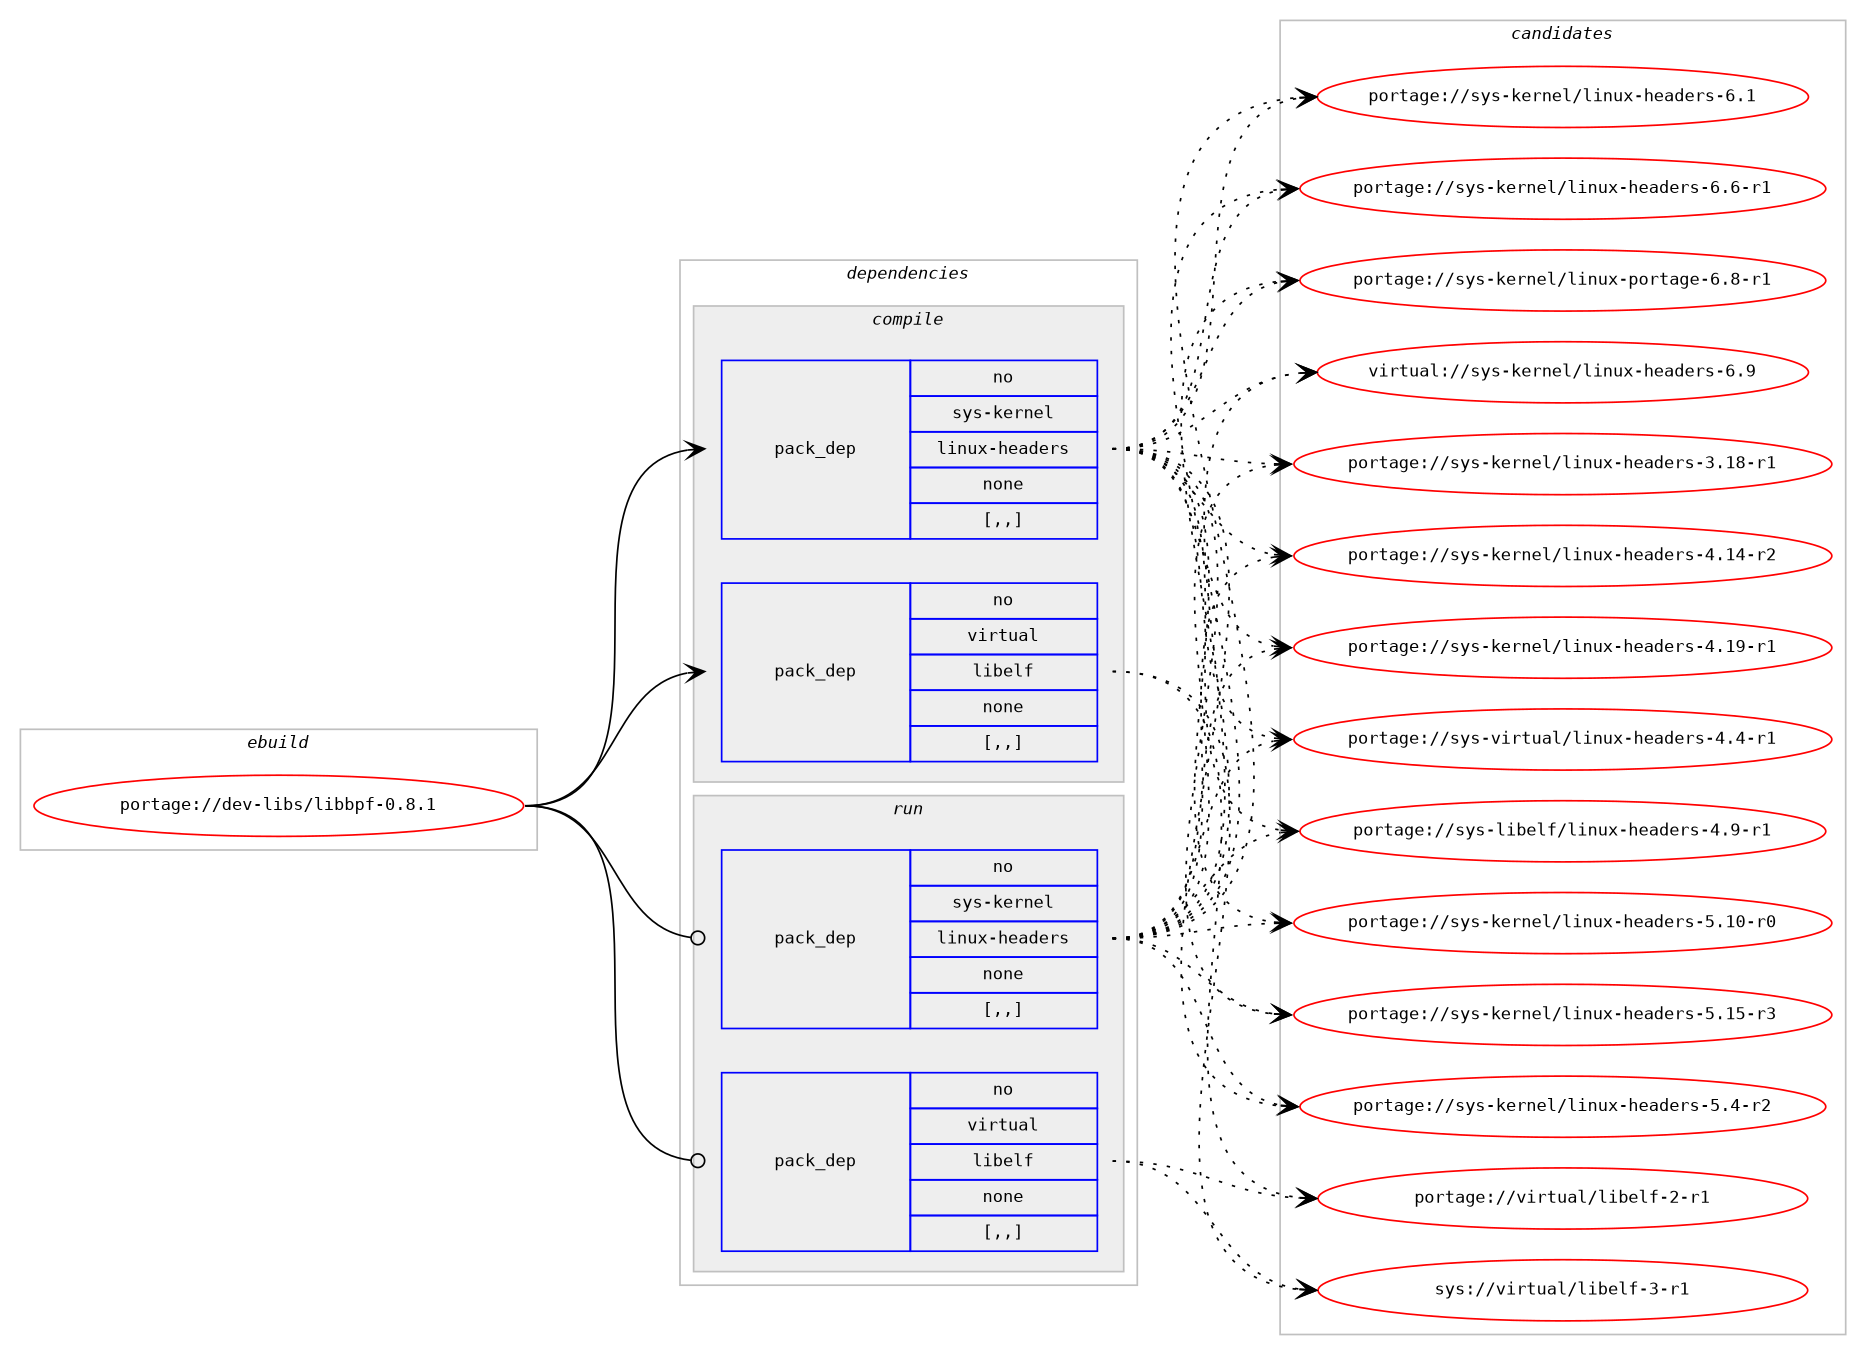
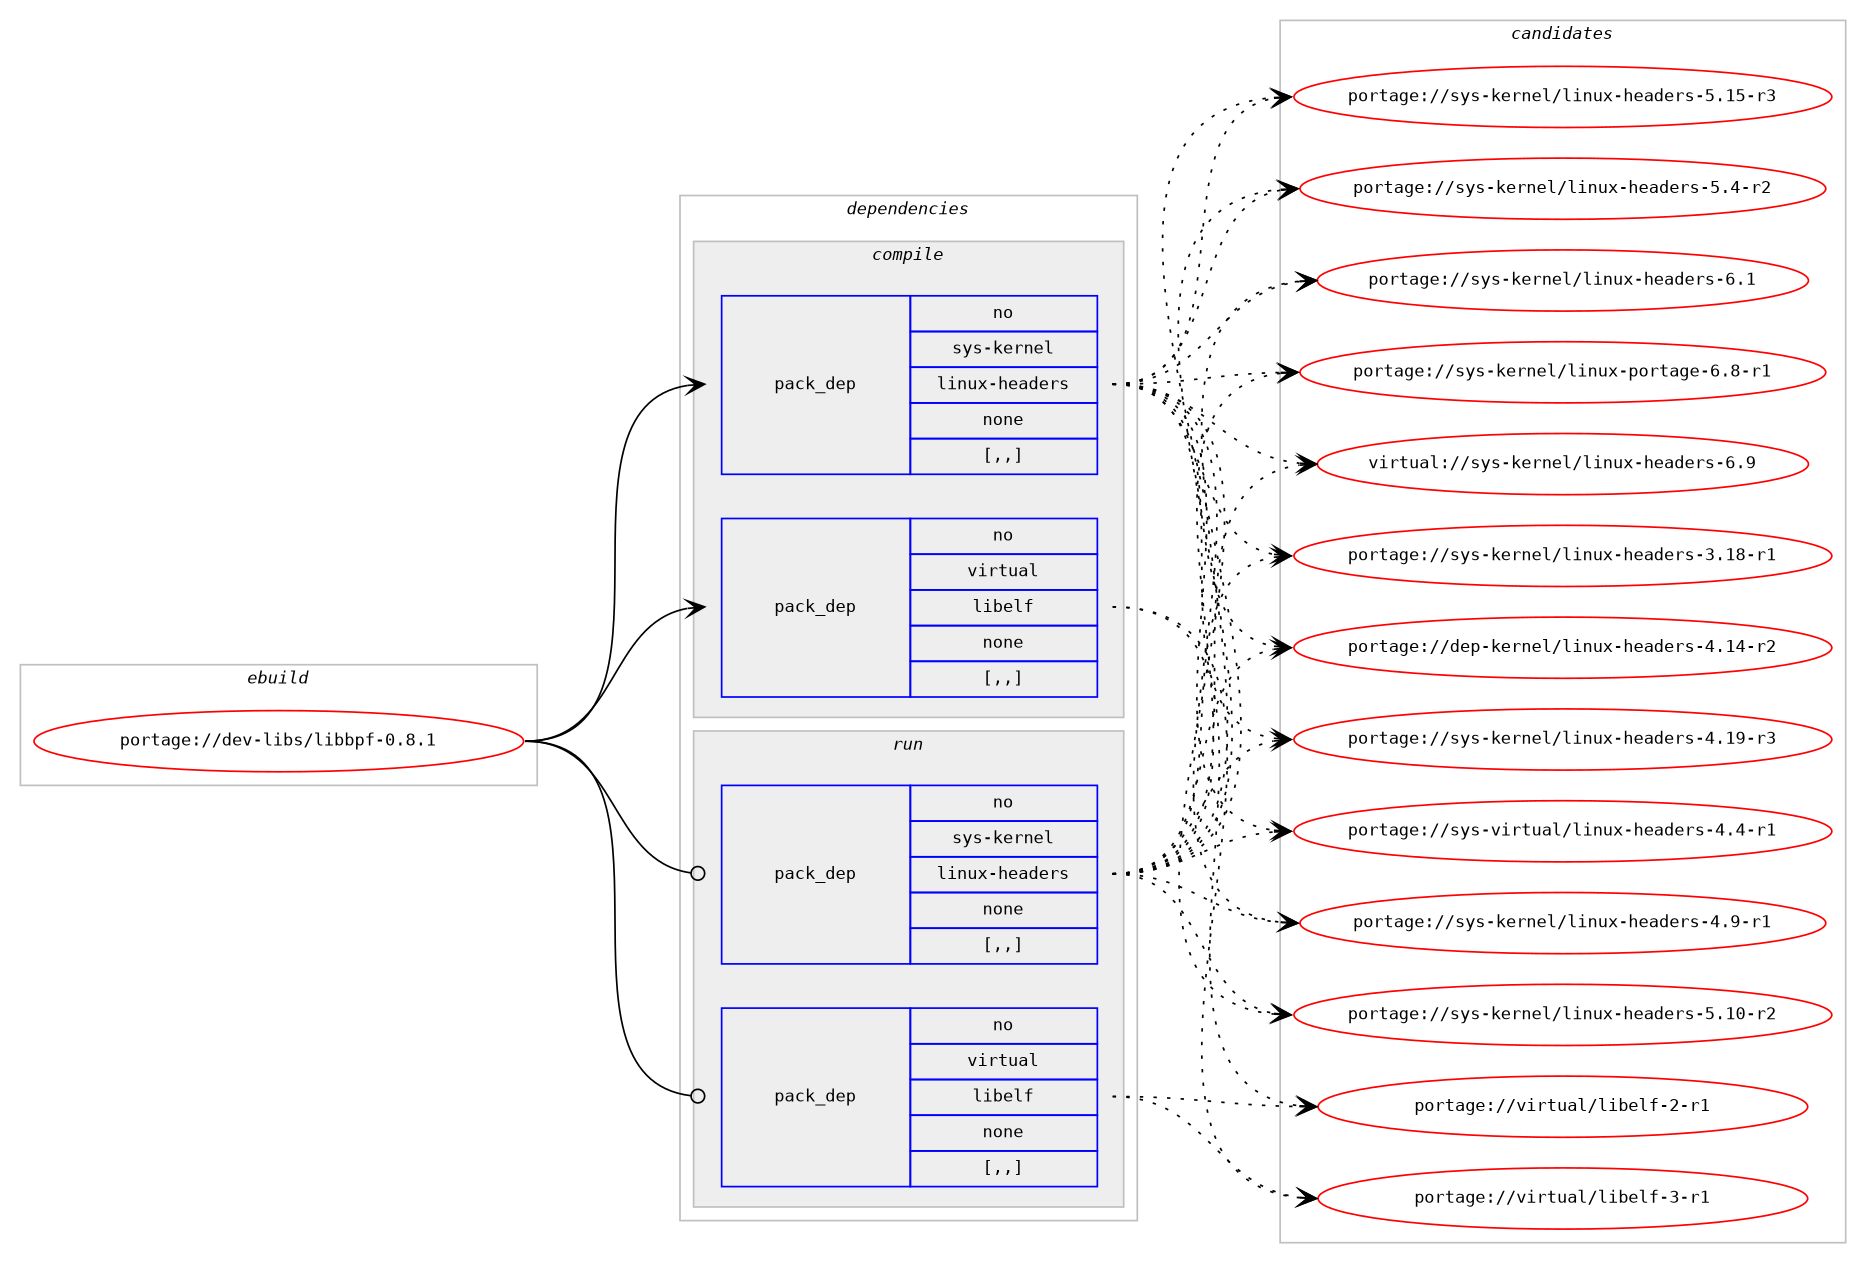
(1563, 189) -> none
(1563, 556) -> (1563, 648)
(1563, 648) -> (1563, 740)
(1563, 831) -> (1563, 923)
(1563, 923) -> (1563, 1015)
(1563, 1290) -> (1563, 1199)
